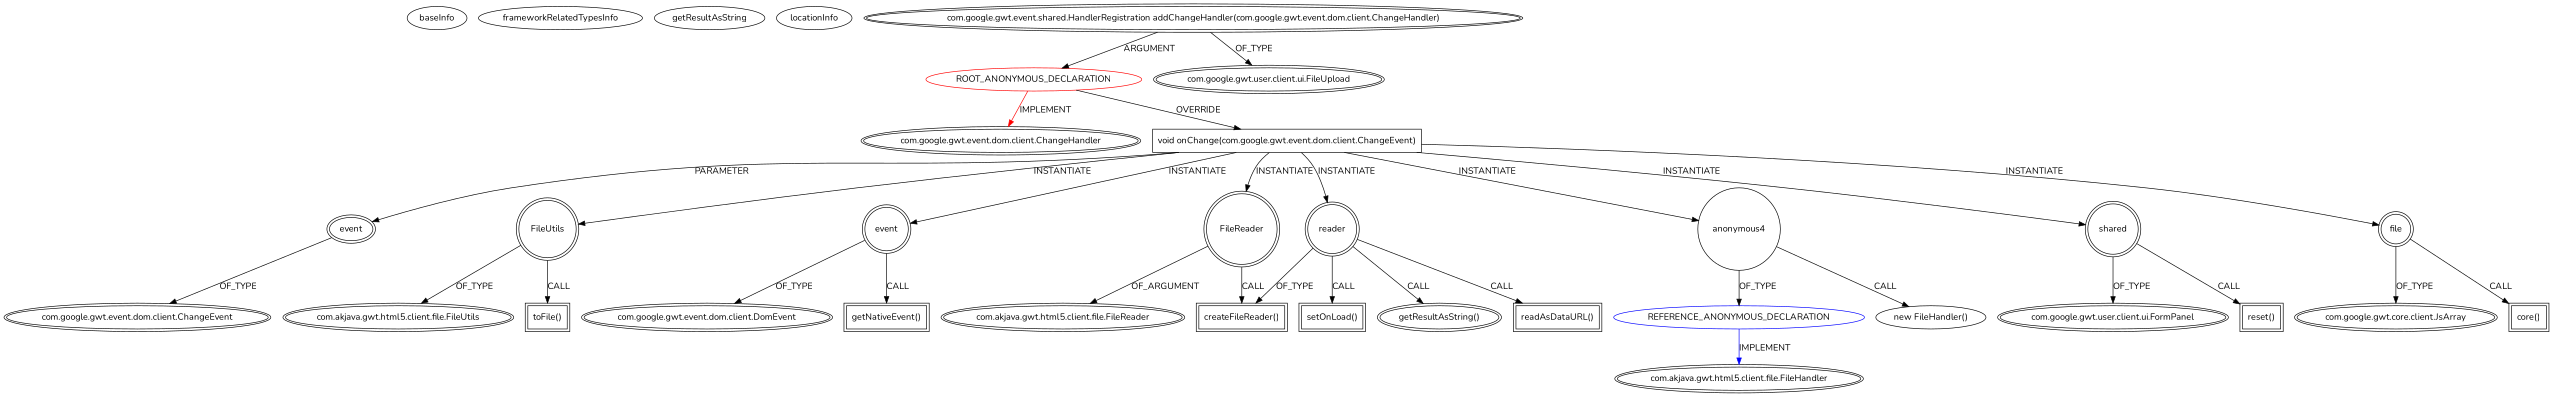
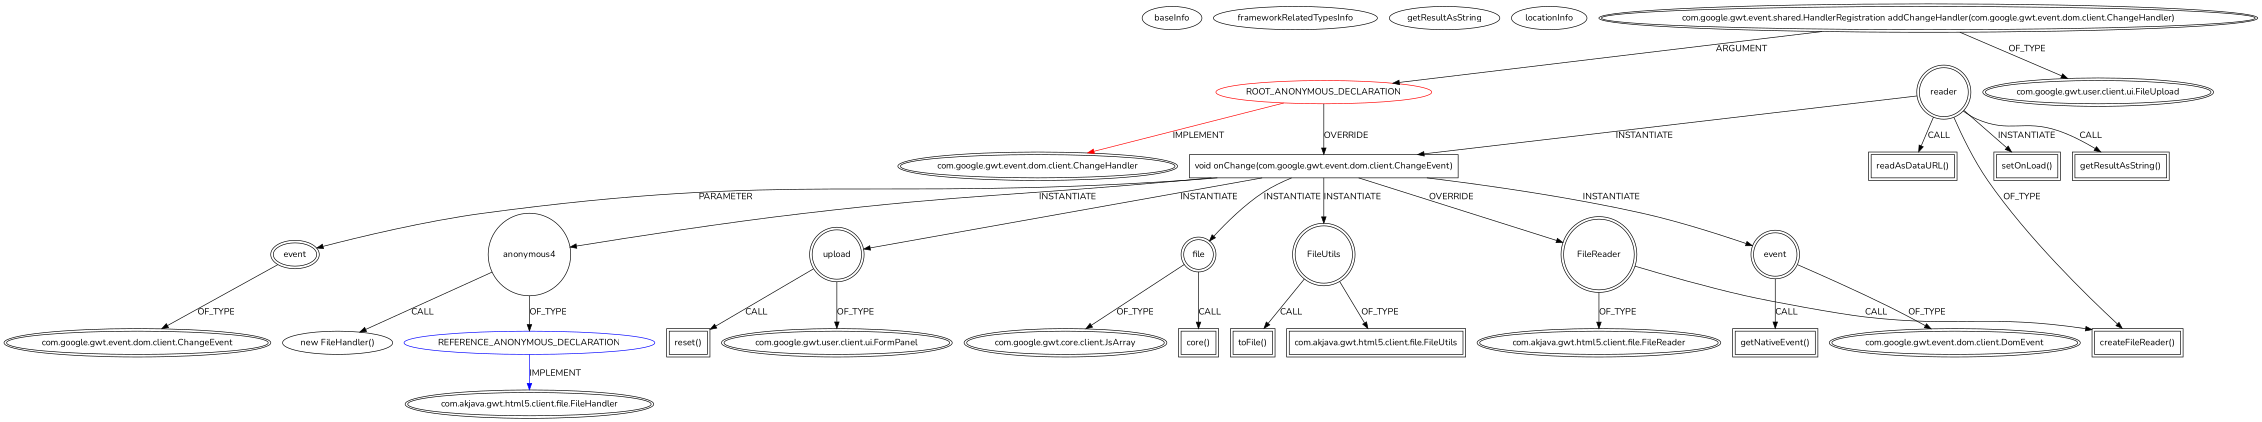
(1285, 171) -> (1452, 197)
(1317, 173) -> (1670, 125)
(2113, 229) -> (837, 255)
(1166, 287) -> (1618, 312)
(1344, 287) -> (2027, 136)
(398, 317) -> (1376, 343)
(1439, 317) -> (2121, 166)
